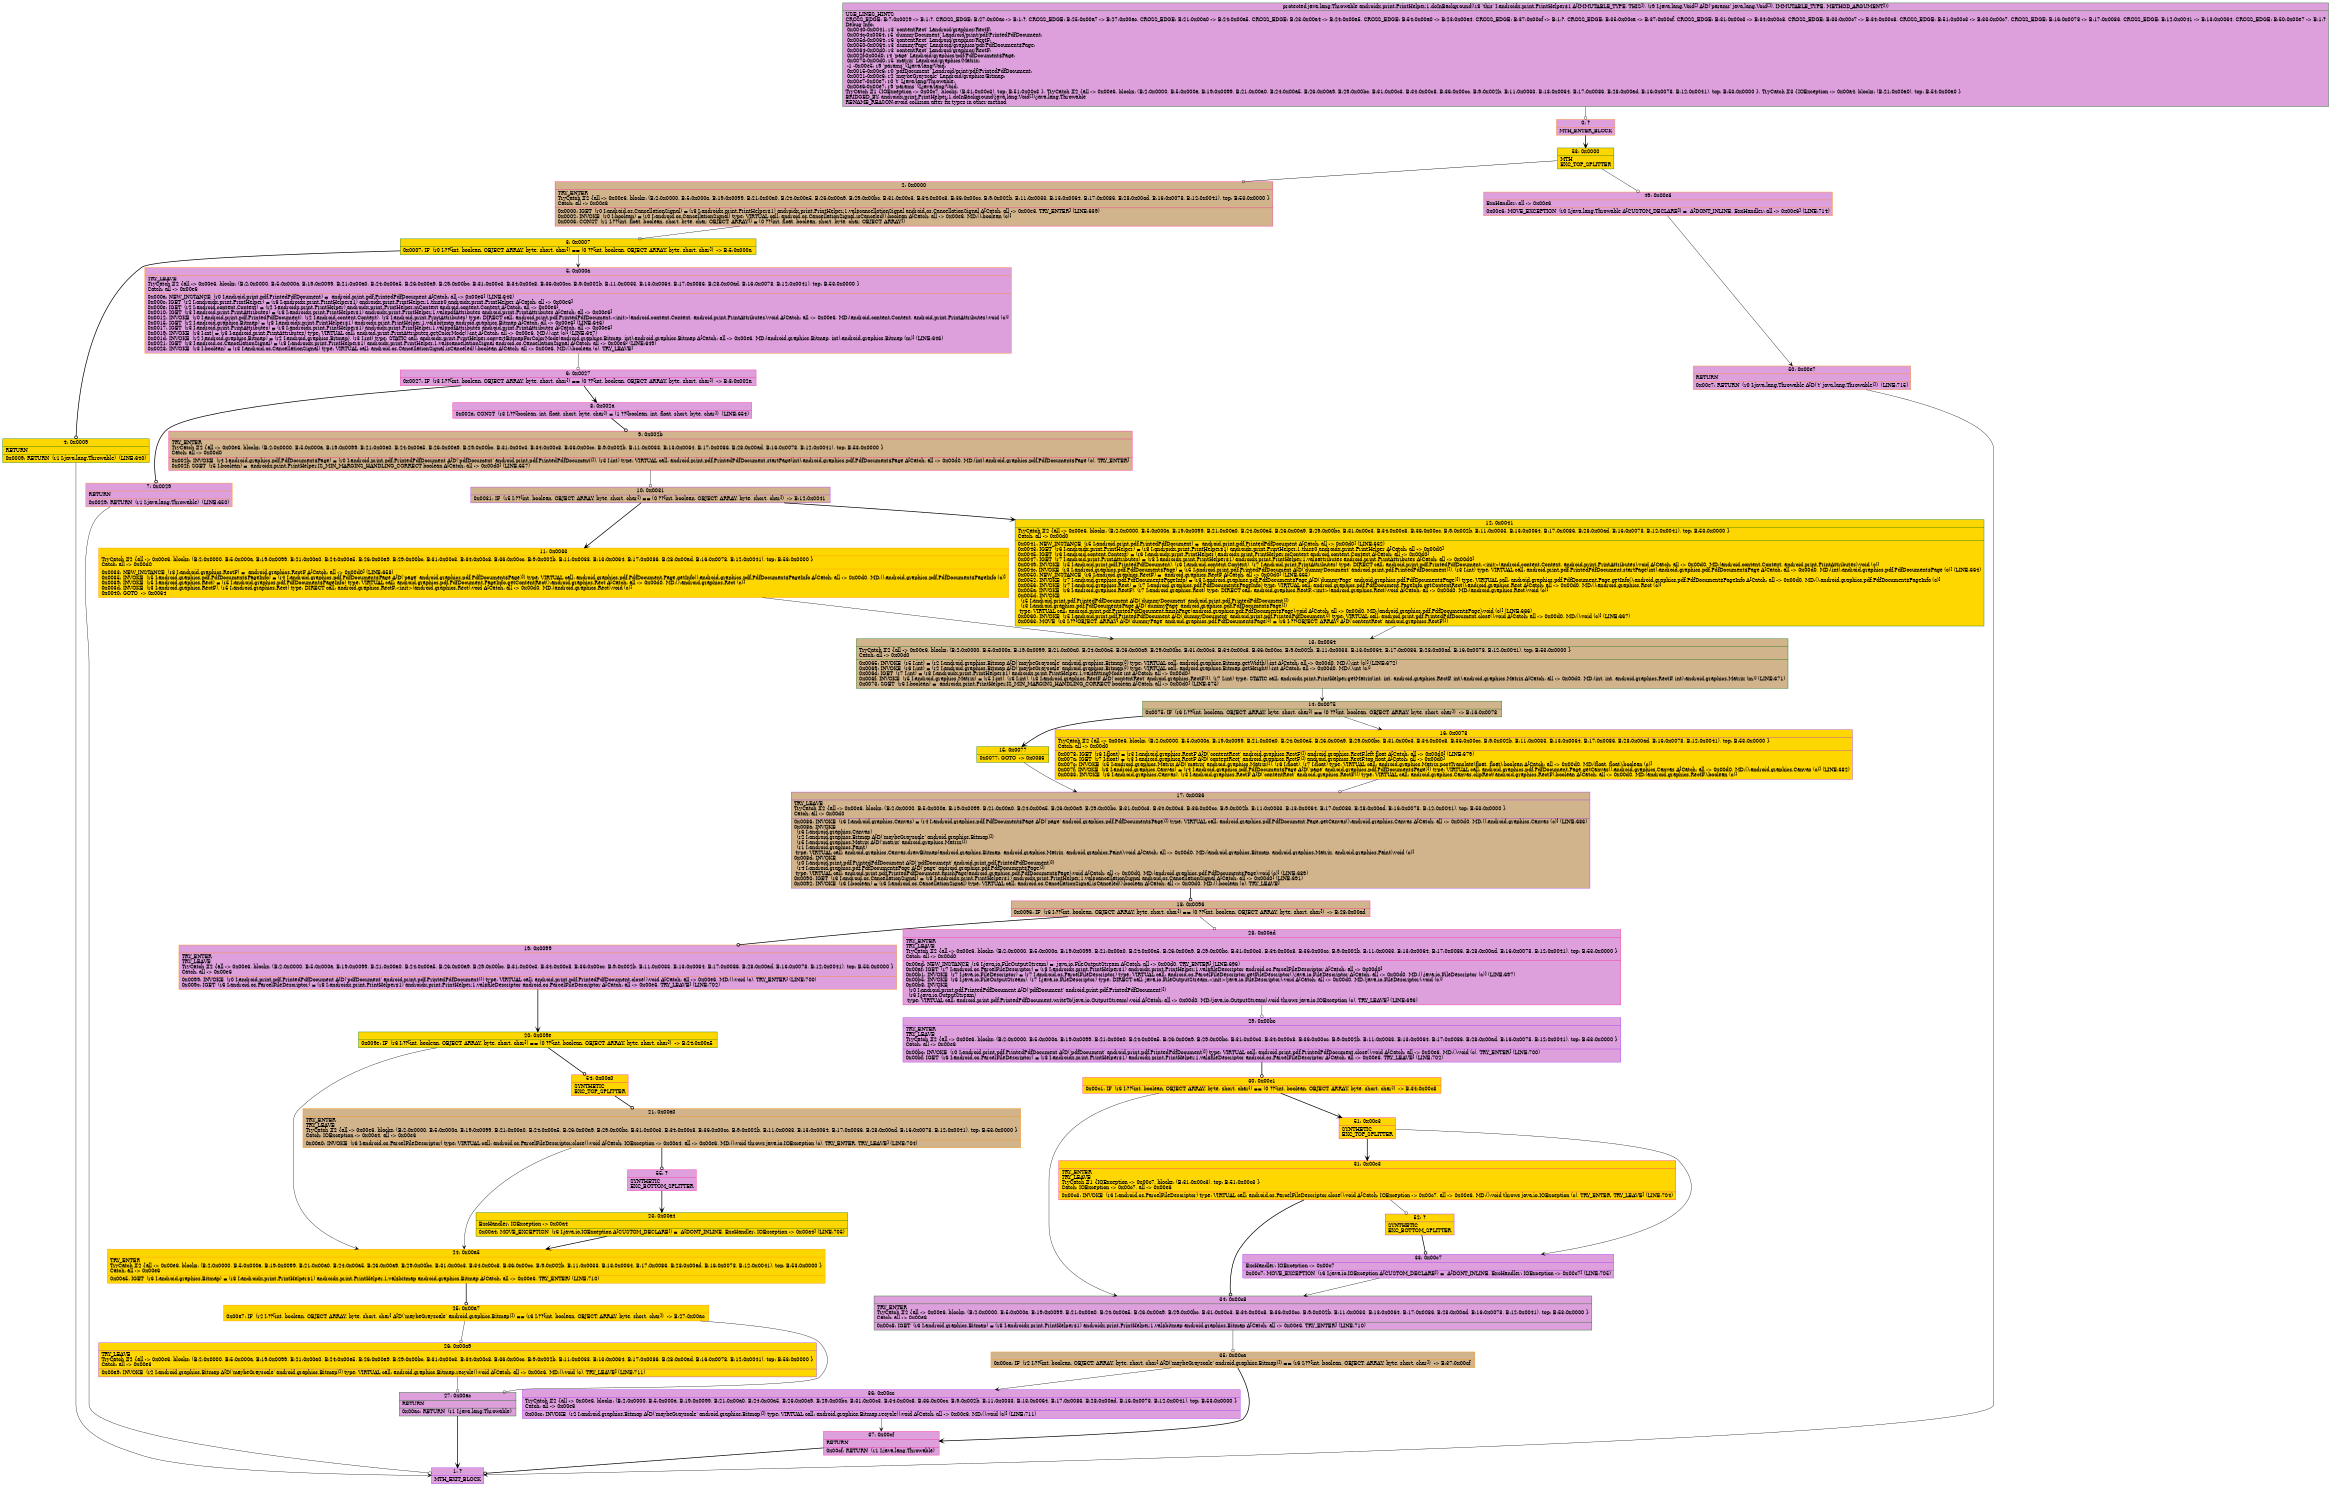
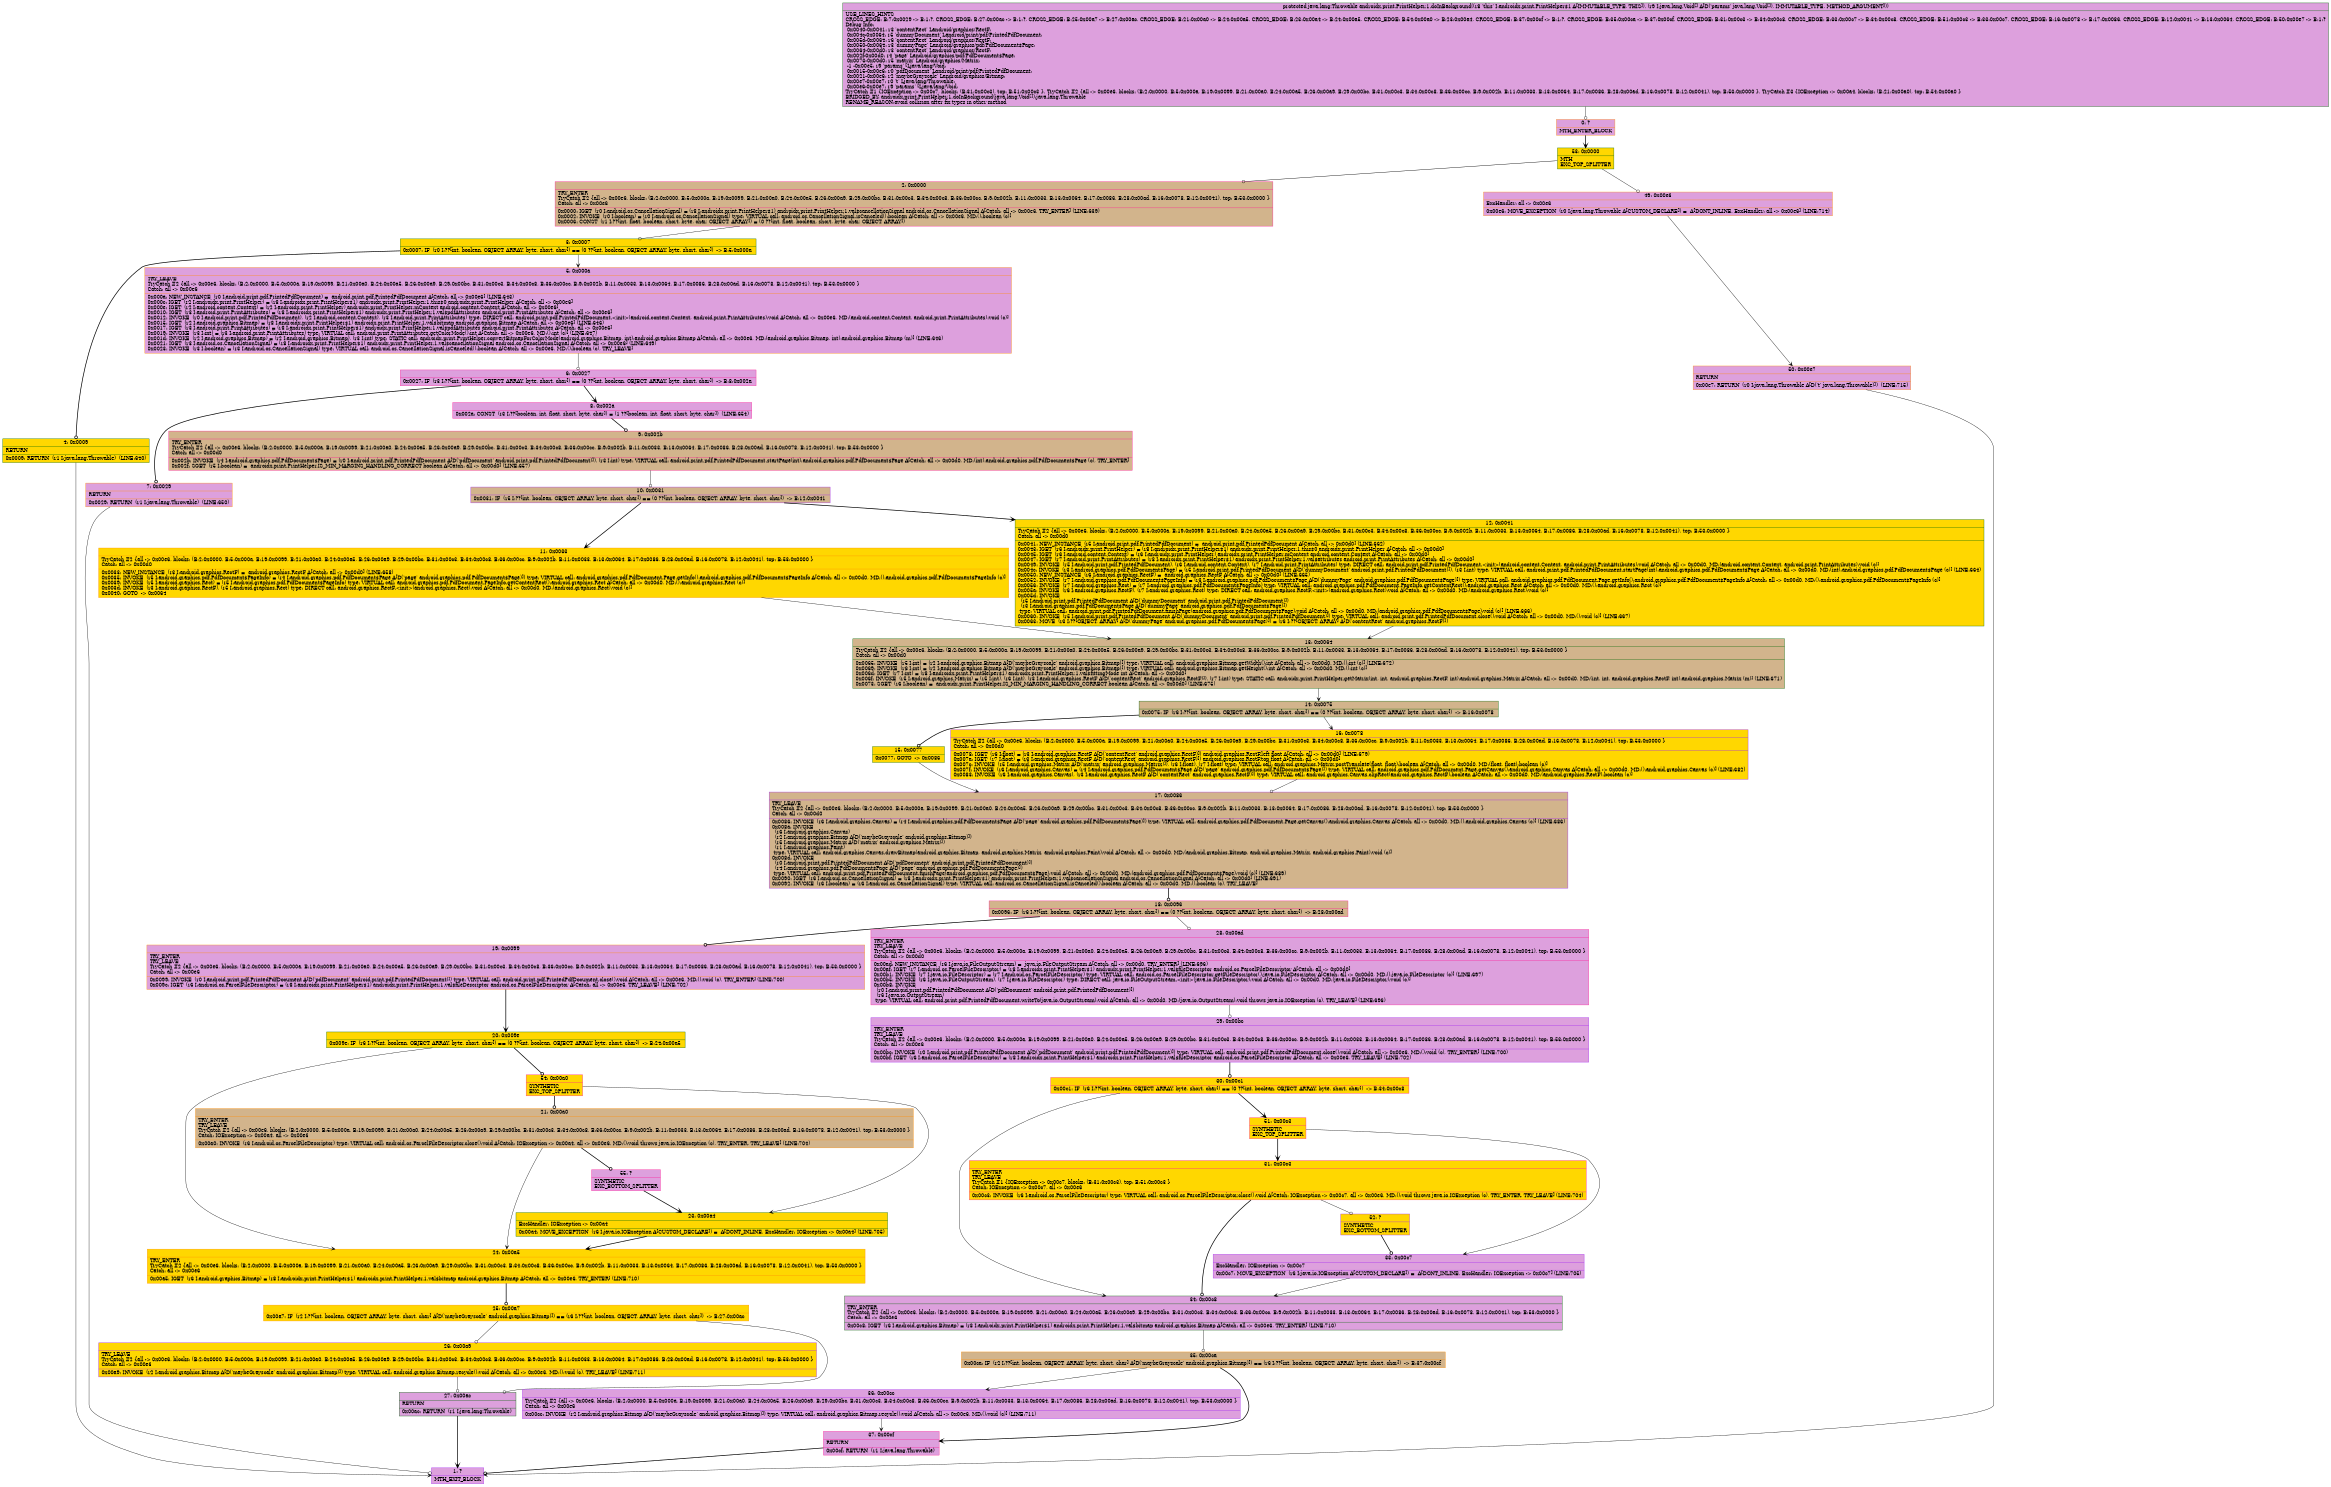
(1081, 723) -> (1027, 721)
none -> (855, 1099)
